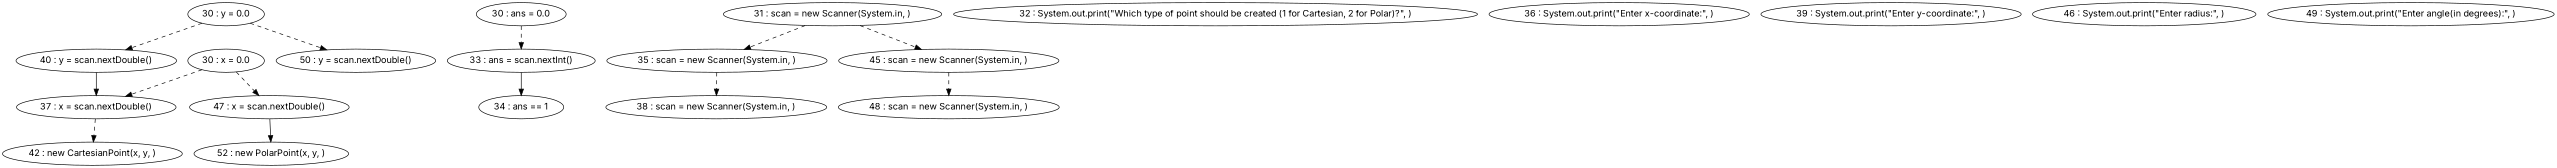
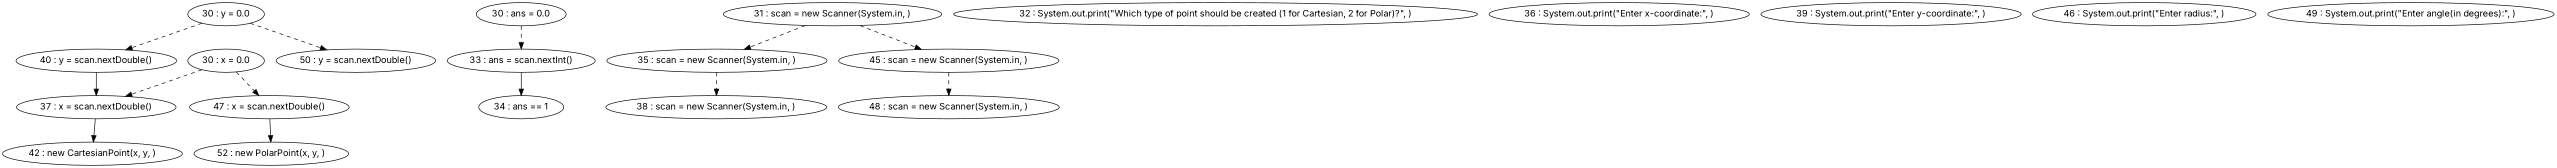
(95, 127) -> (95, 127)
